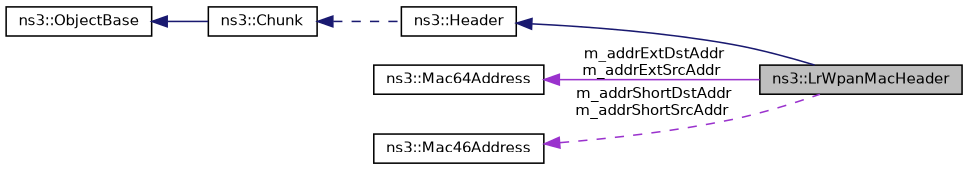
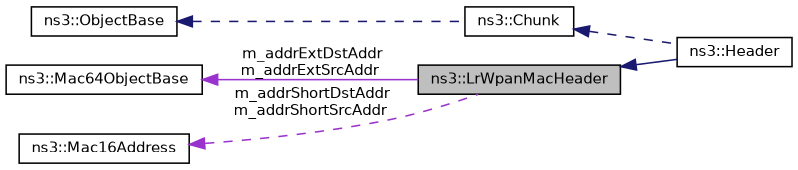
(188, 21) -> (328, 21)
(675, 36) -> (657, 62)
(459, 80) -> (104, 80)
(459, 149) -> (104, 149)
